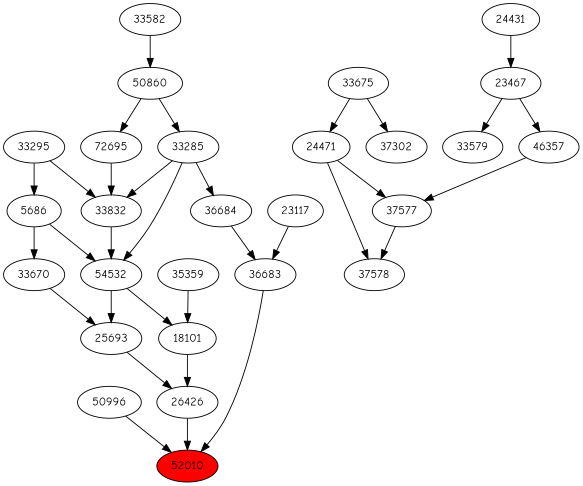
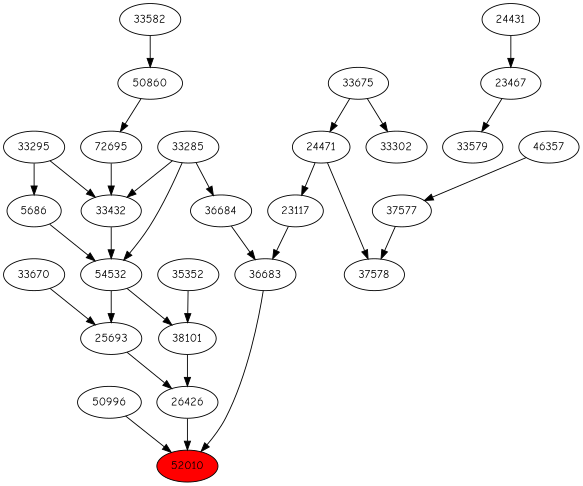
(167, 111) -> none
(527, 111) -> none
(397, 147) -> (397, 147)
(358, 176) -> (310, 175)
(111, 211) -> (111, 211)
(34, 238) -> none
(188, 275) -> (188, 275)
(187, 338) -> (187, 338)
